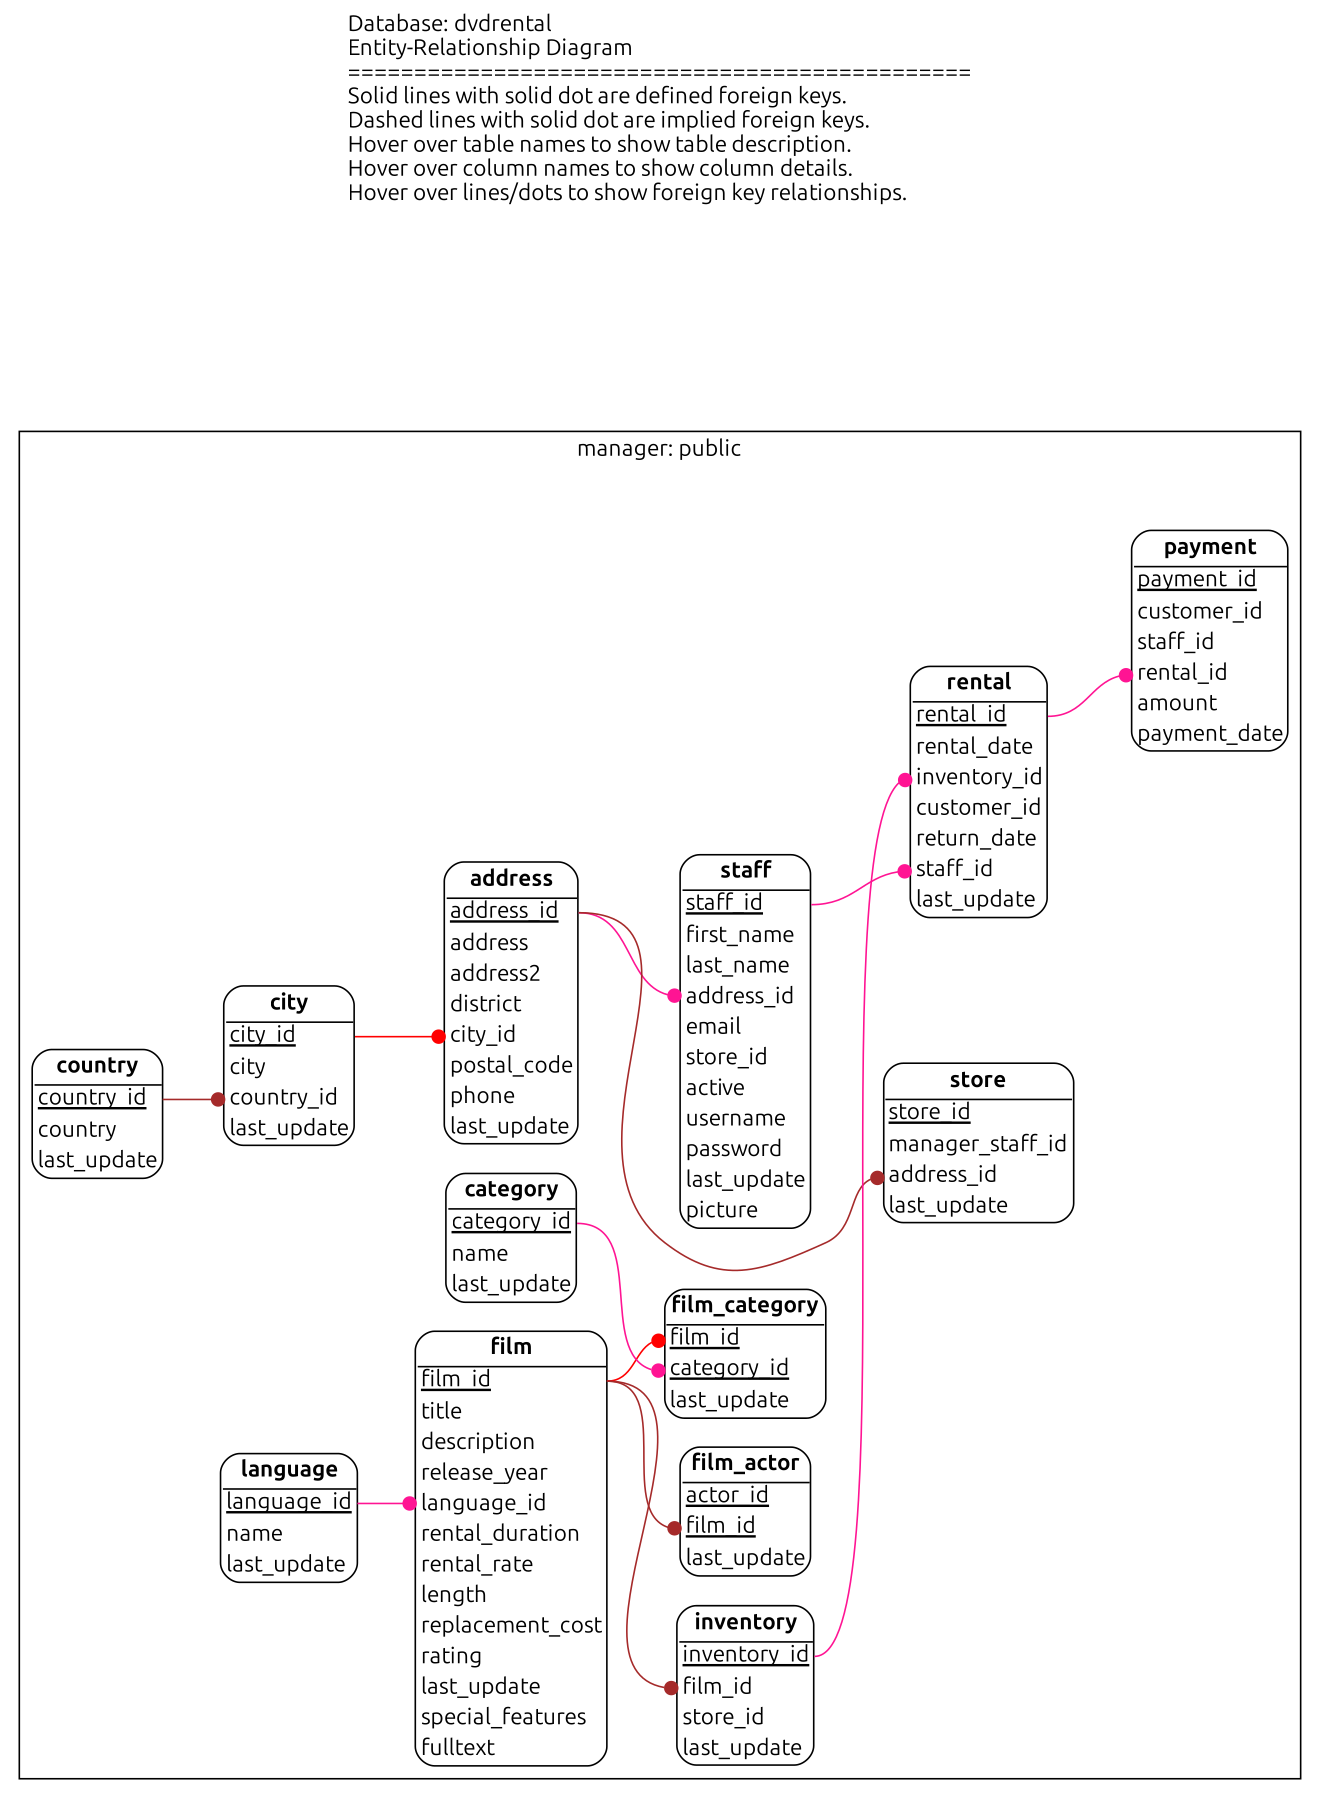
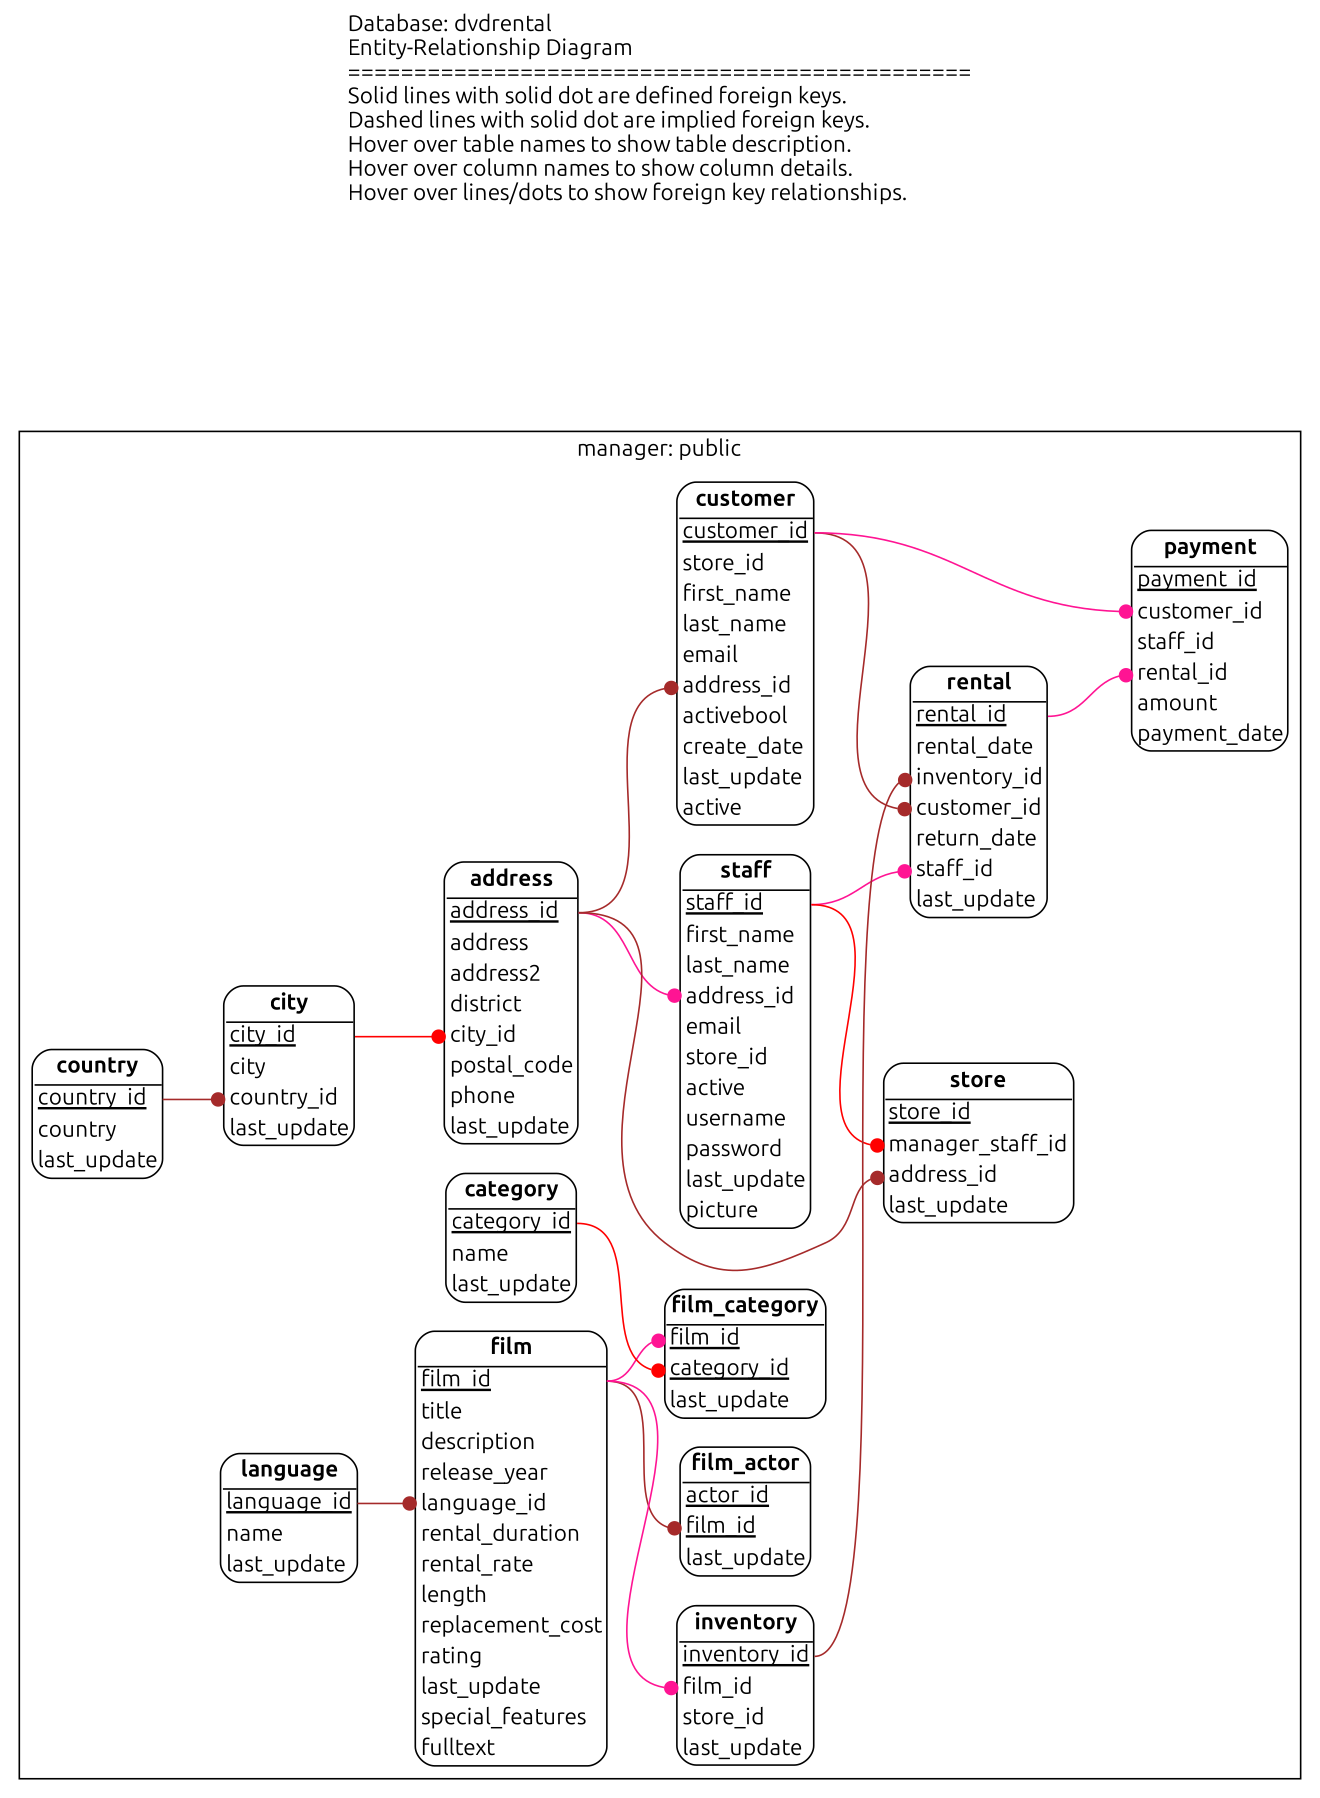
none -> (745, 654)
none -> (849, 1019)
(863, 1223) -> (863, 1223)
(620, 1291) -> (620, 1291)
(630, 1368) -> (630, 1368)
(380, 1503) -> (380, 1503)
(644, 1528) -> (644, 1528)
